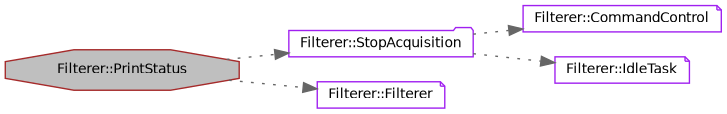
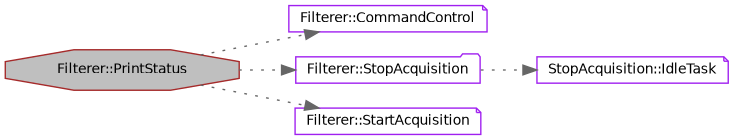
(491, 32) -> (253, 45)
(622, 70) -> (633, 70)
(381, 95) -> (388, 121)
